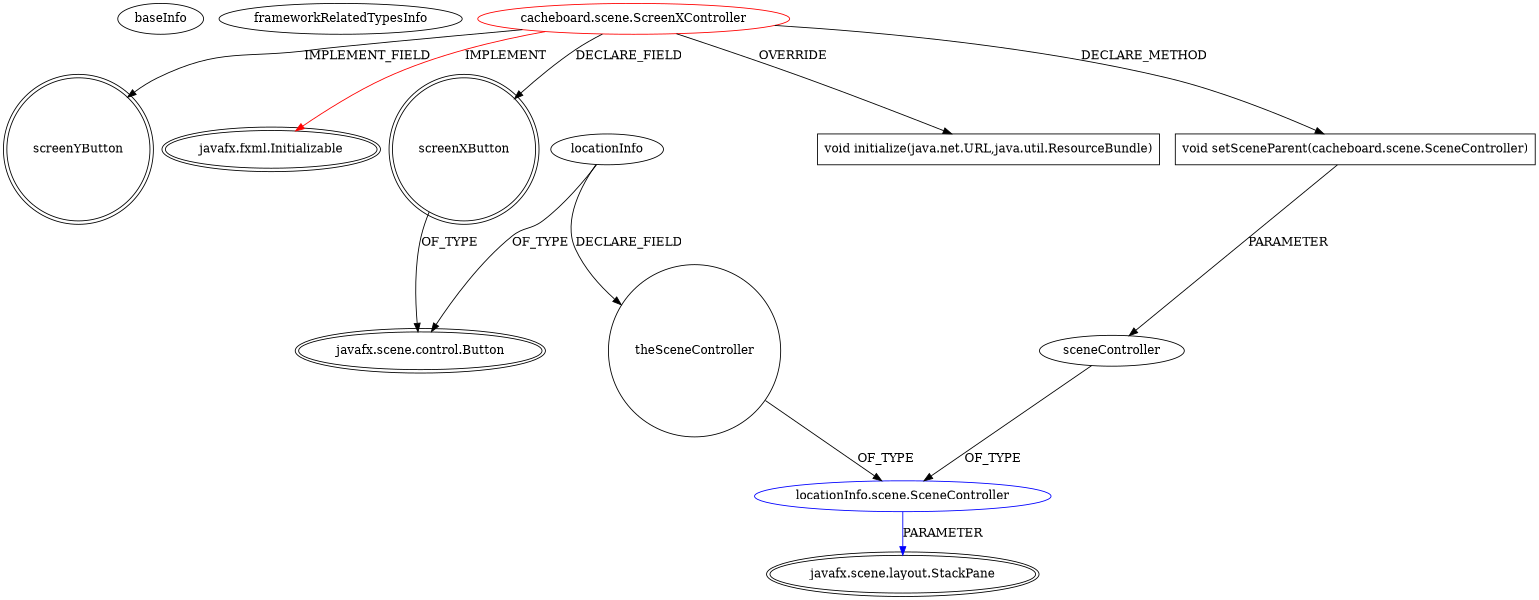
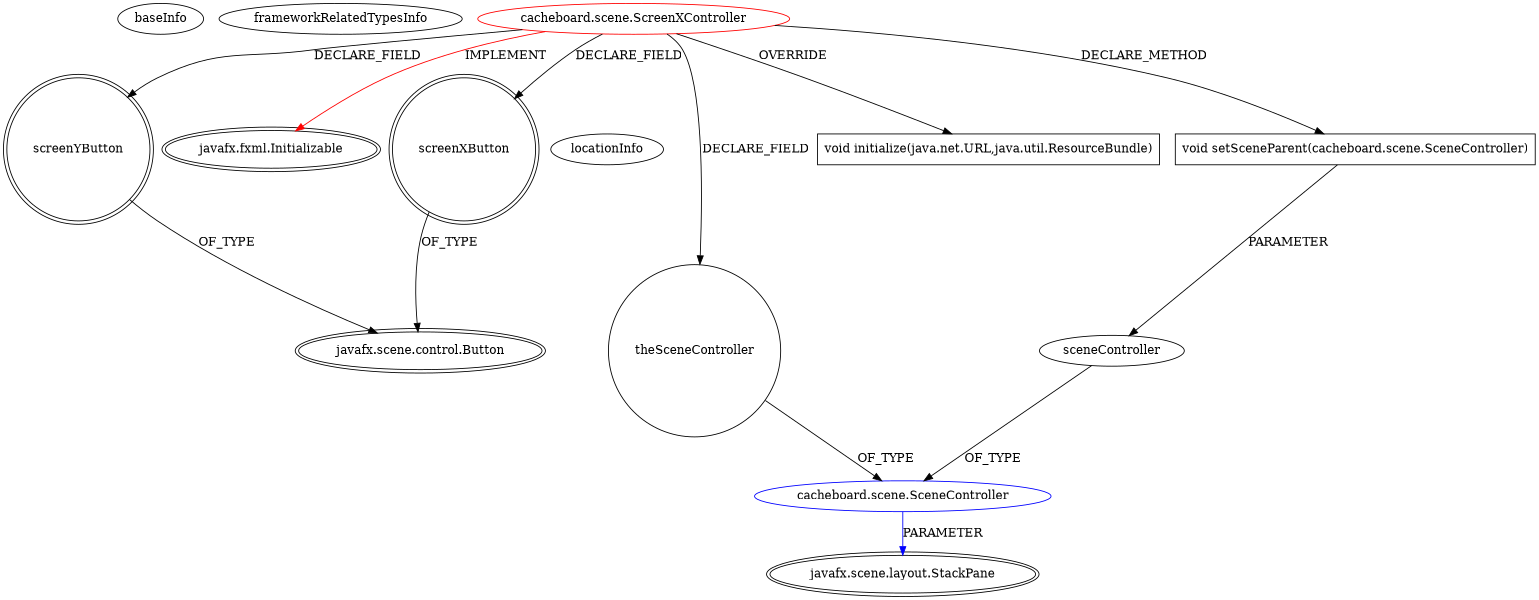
(368, 56) -> (368, 56)
(572, 236) -> (700, 140)
(510, 238) -> (245, 272)
(903, 496) -> (903, 496)
